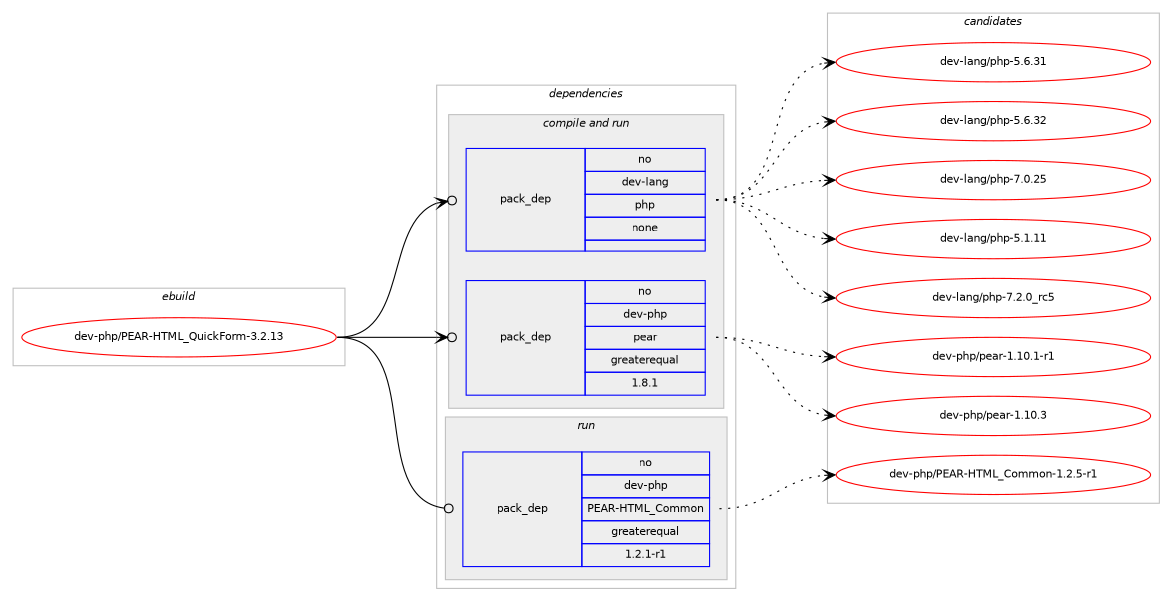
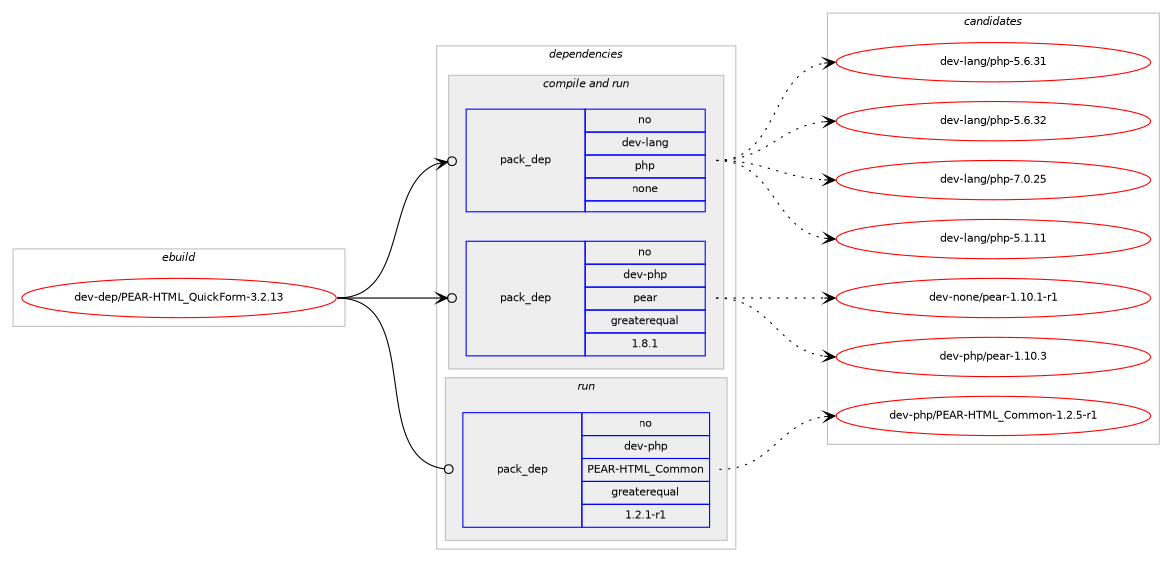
(993, 298) -> none
(179, 337) -> (179, 298)
(993, 357) -> (993, 298)
